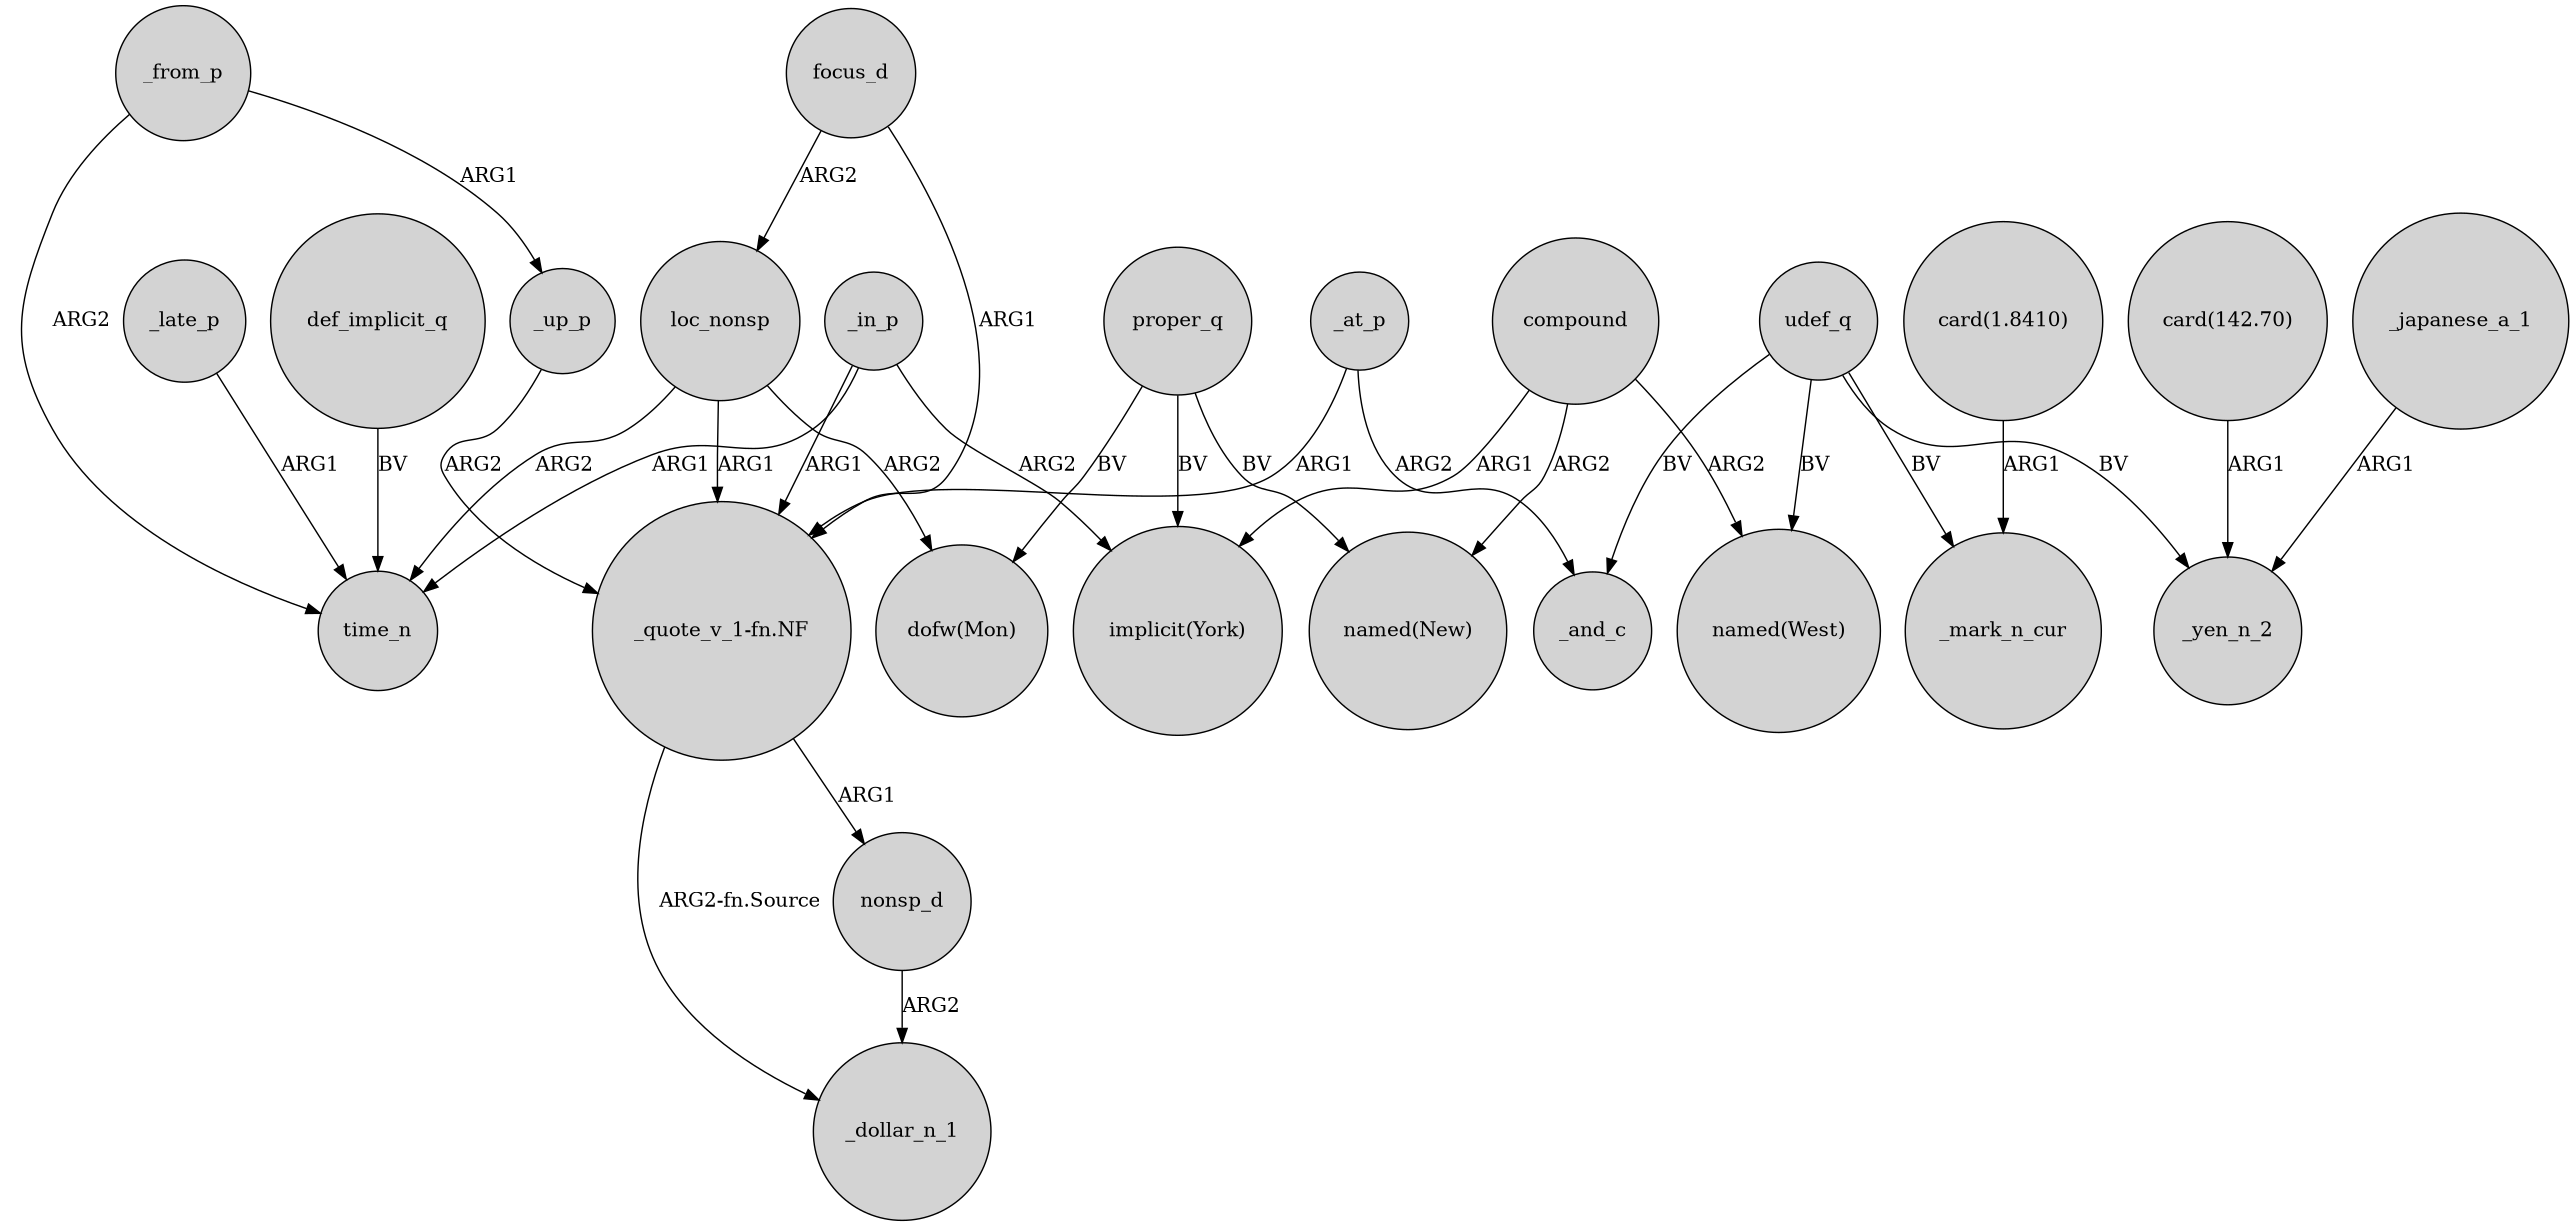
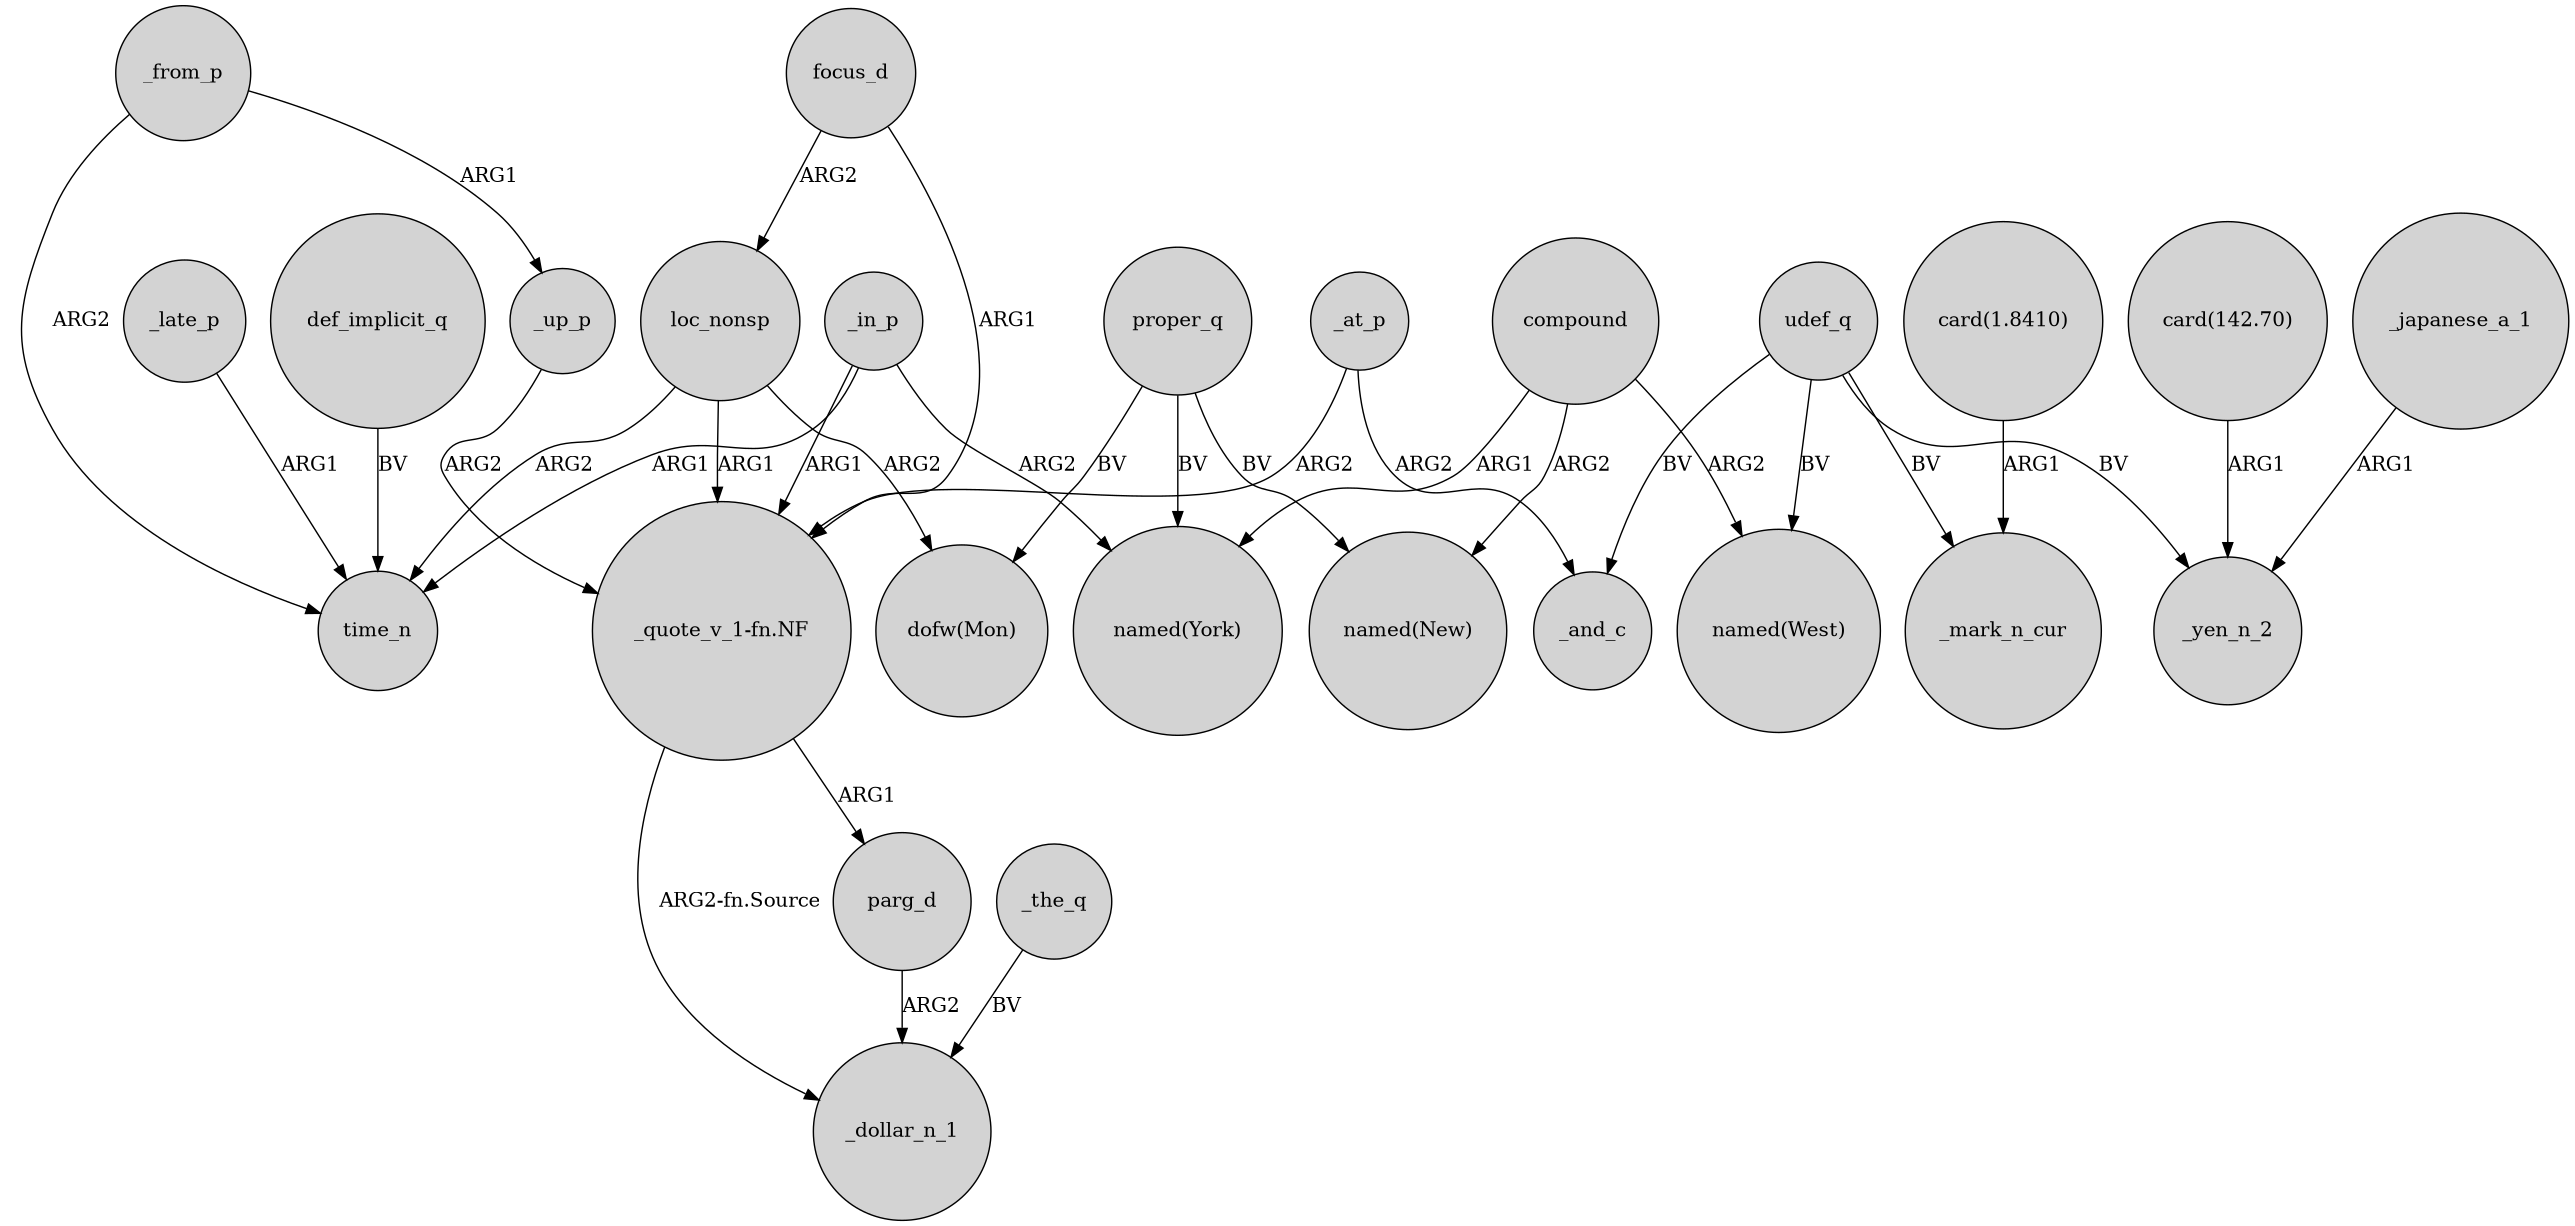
(1325, 465) -> (1325, 465)
(1178, 631) -> (1178, 631)
(902, 902) -> (902, 902)
none -> (1054, 902)
